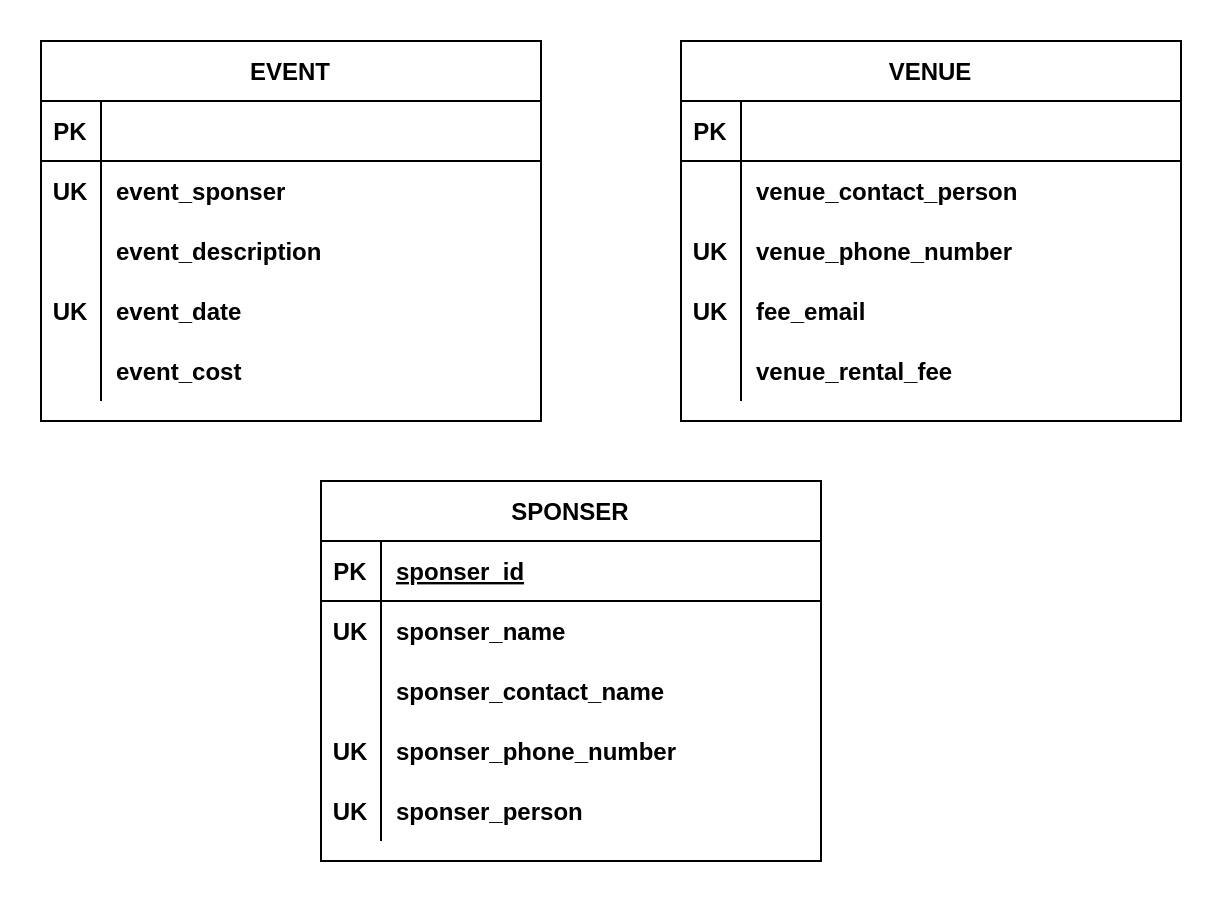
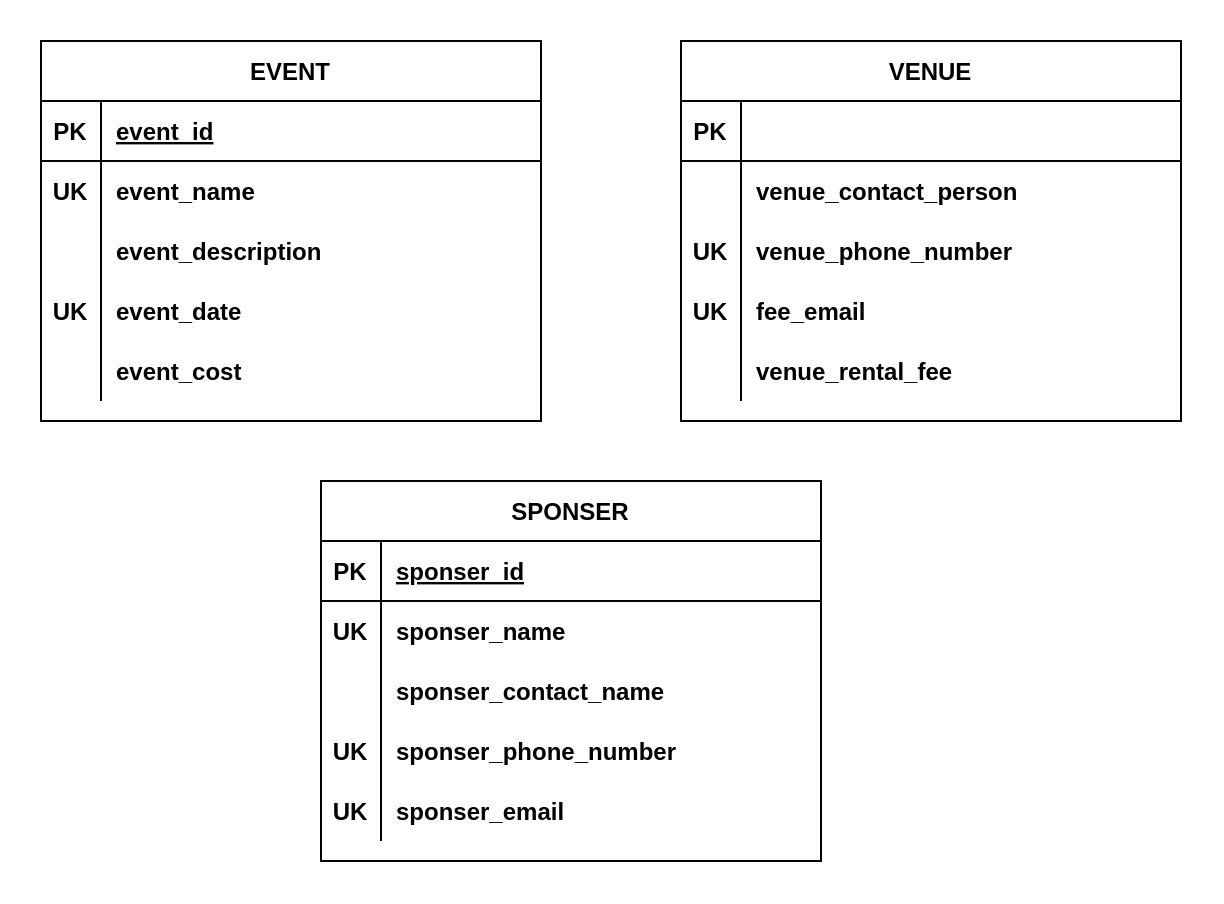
none -> (321, 131)
(203, 192) -> (183, 192)
(490, 812) -> (477, 812)
